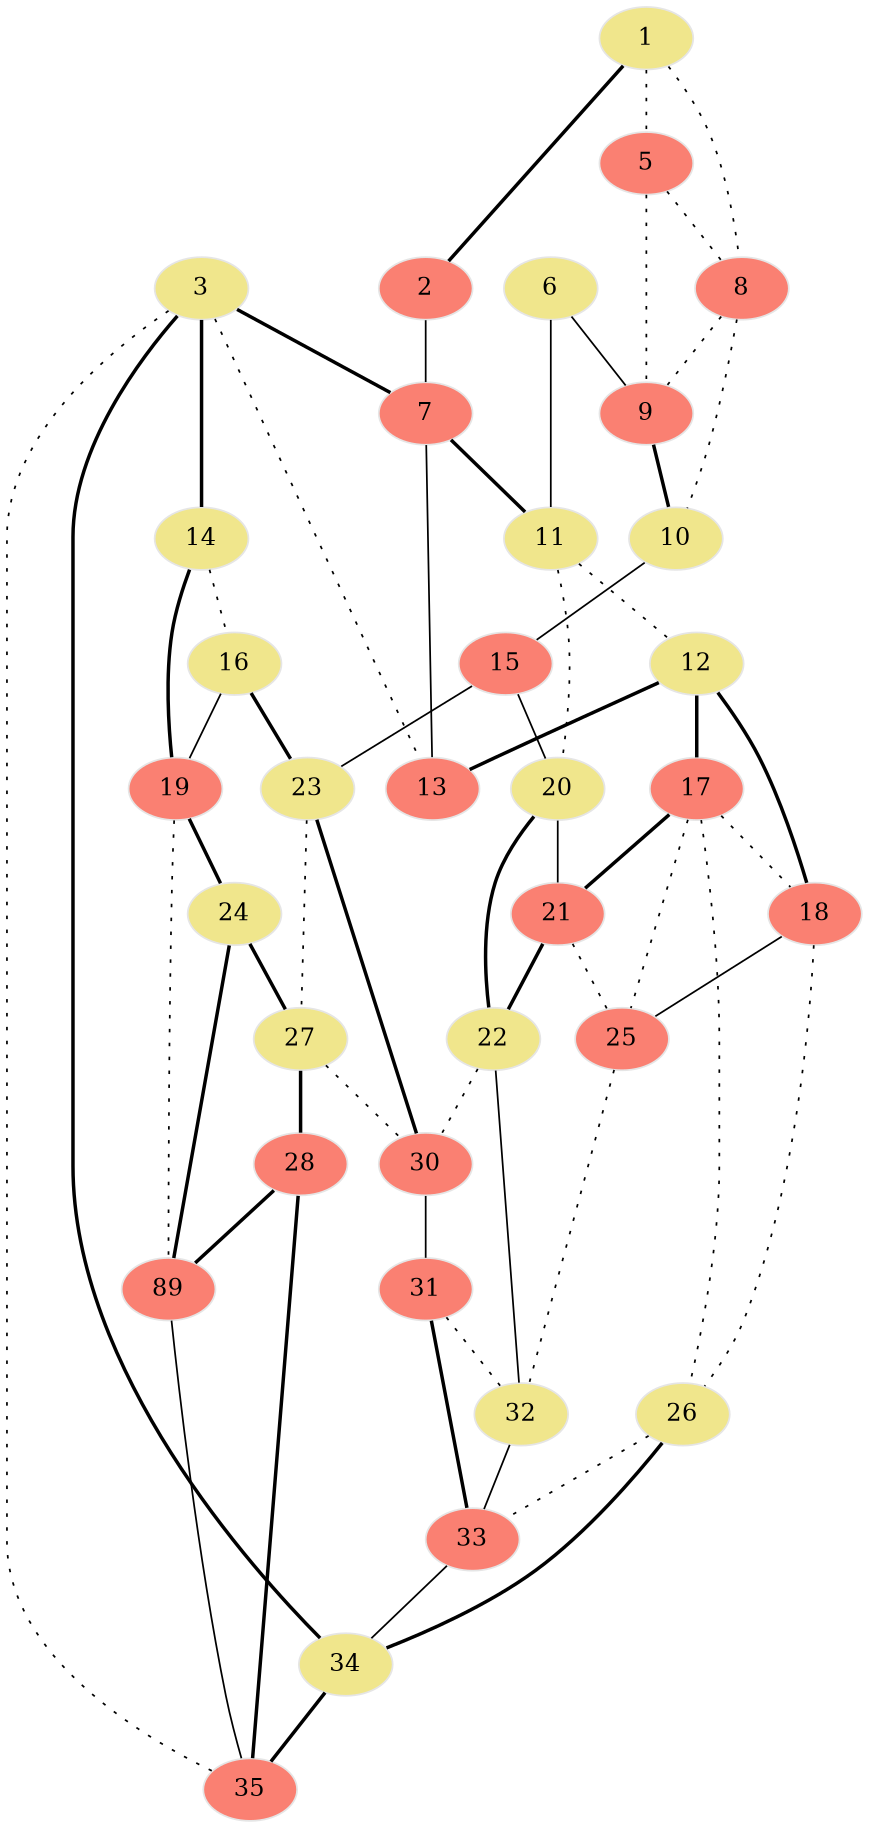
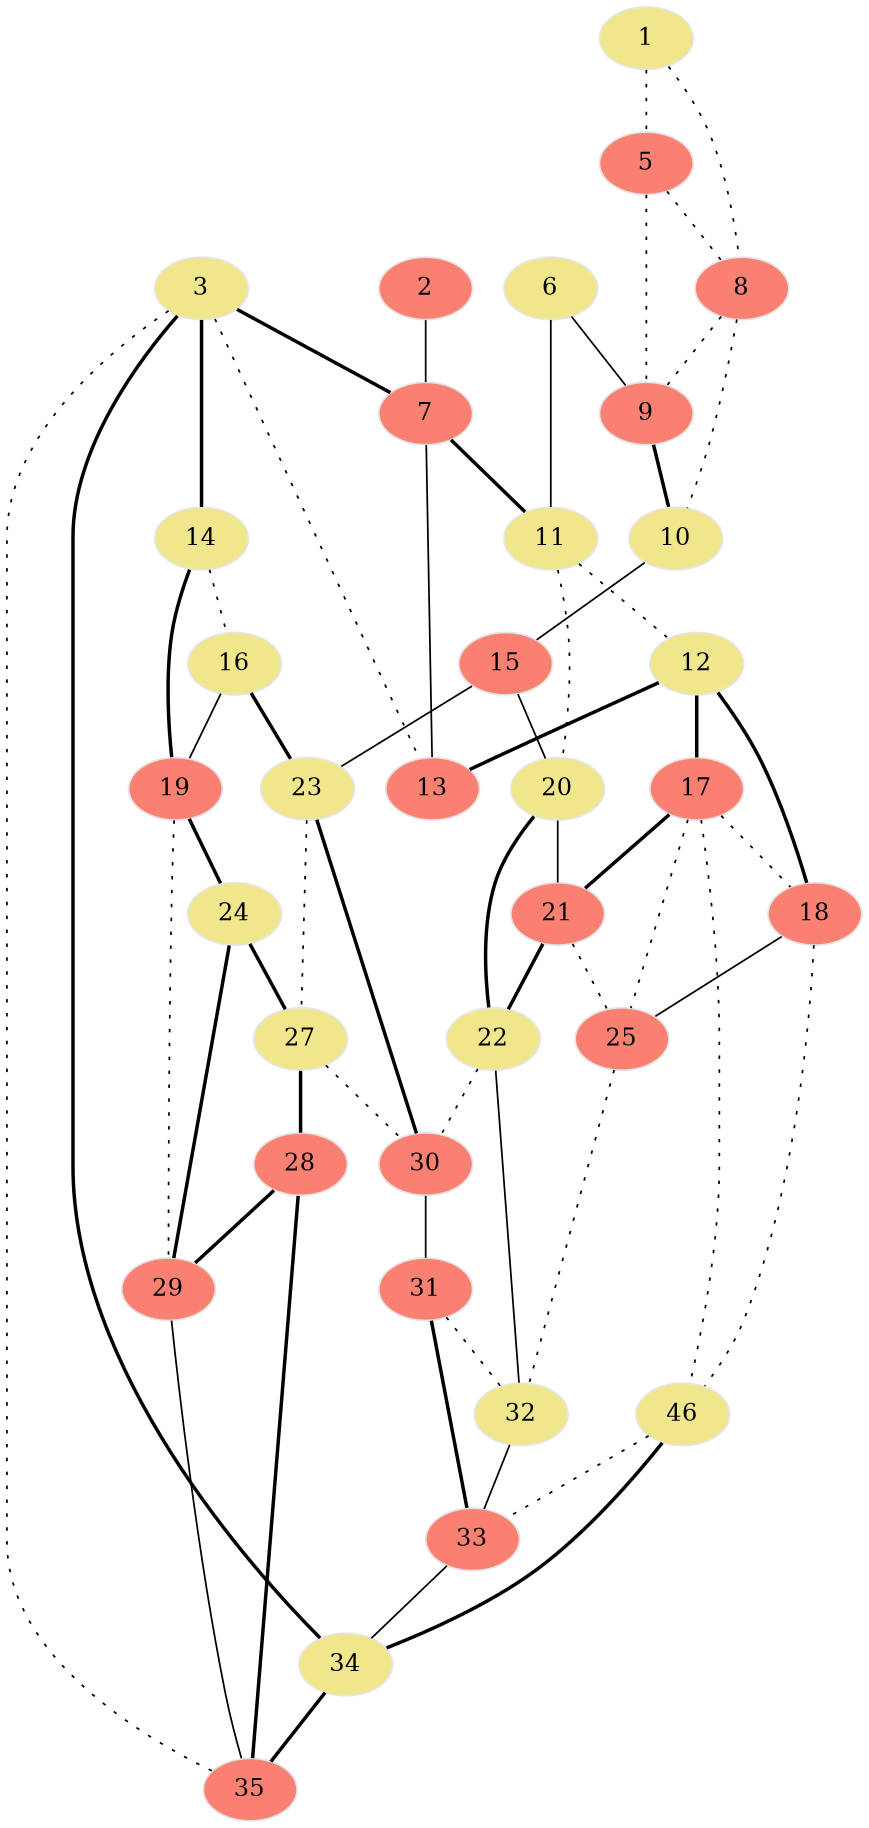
(536, 163) -> none
(169, 1289) -> (169, 1289)
(683, 1414) -> (683, 1414)
